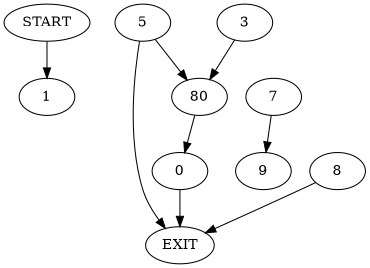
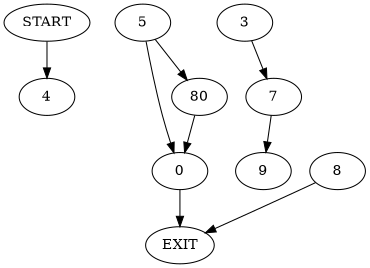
(225, 55) -> (257, 55)
(47, 97) -> (47, 97)
(134, 133) -> (157, 93)
